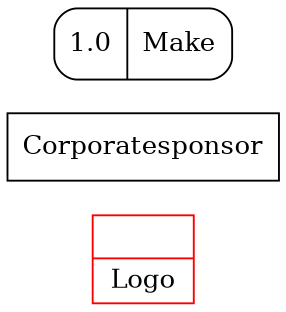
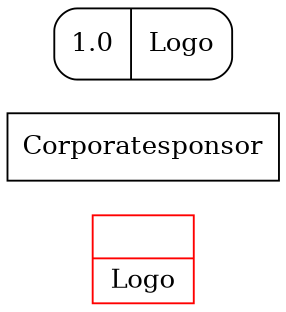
(180, 43) -> (182, 43)
